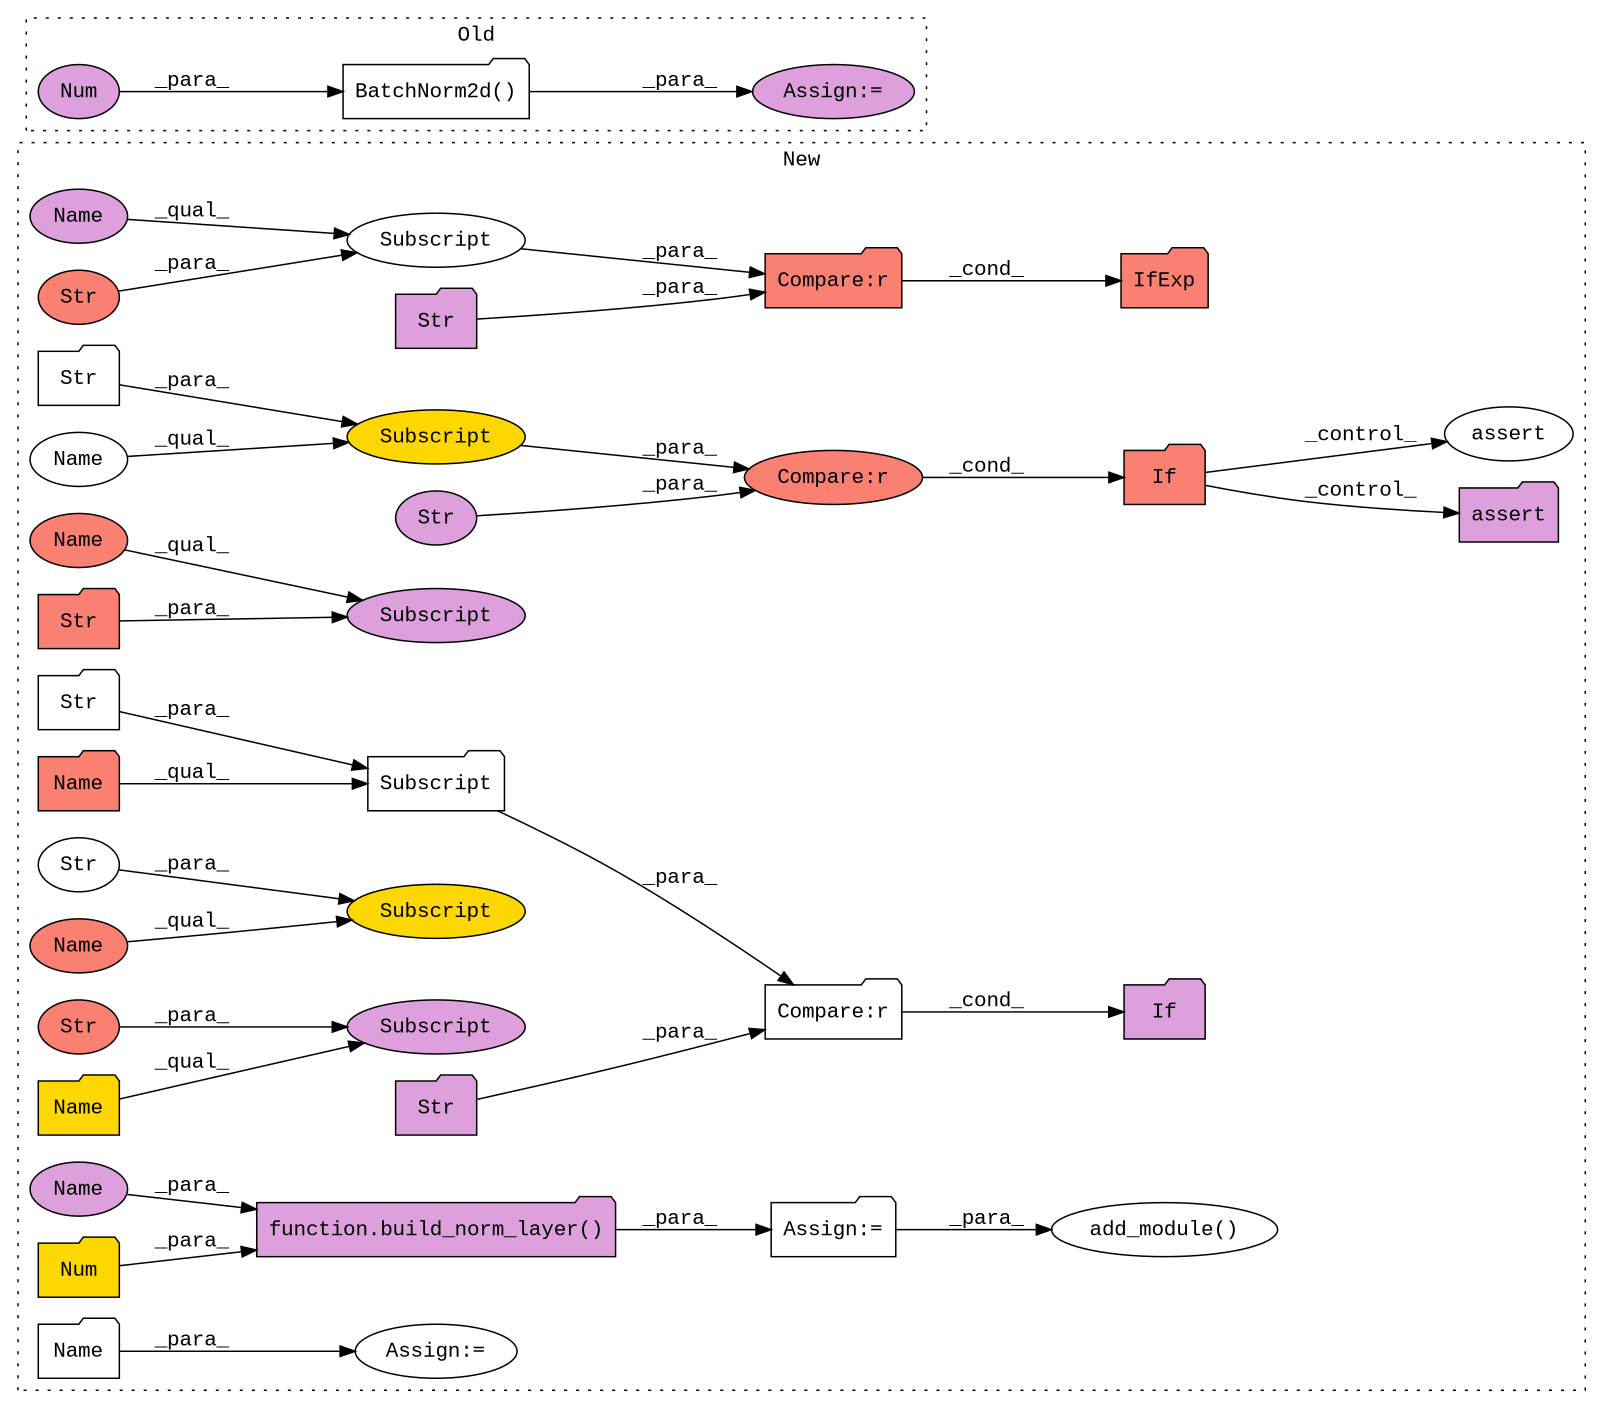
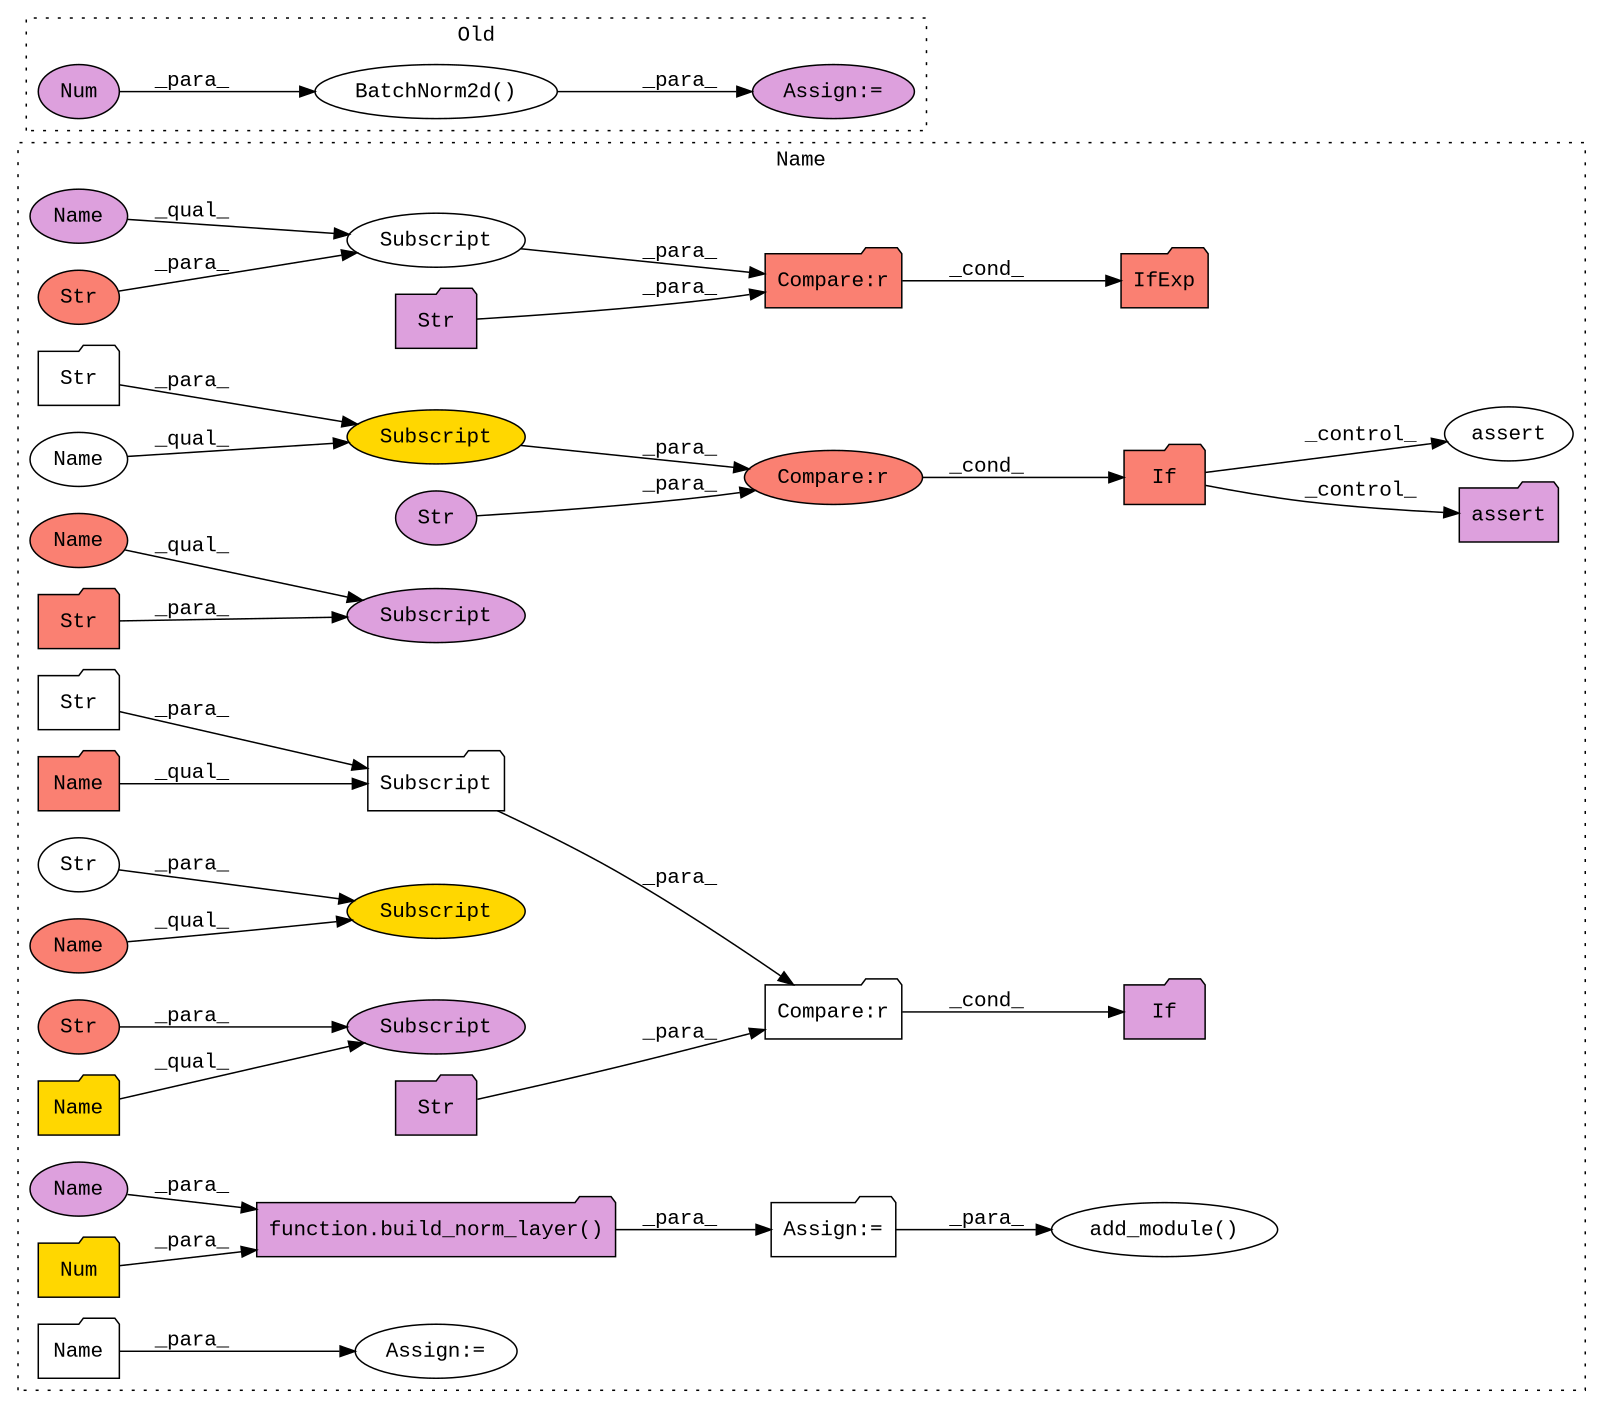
(436, 92) -> (436, 92)
(802, 160) -> (802, 160)
